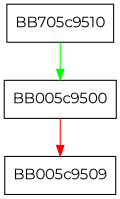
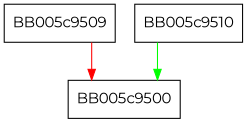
(60, 23) -> (189, 23)
(60, 132) -> (92, 56)
